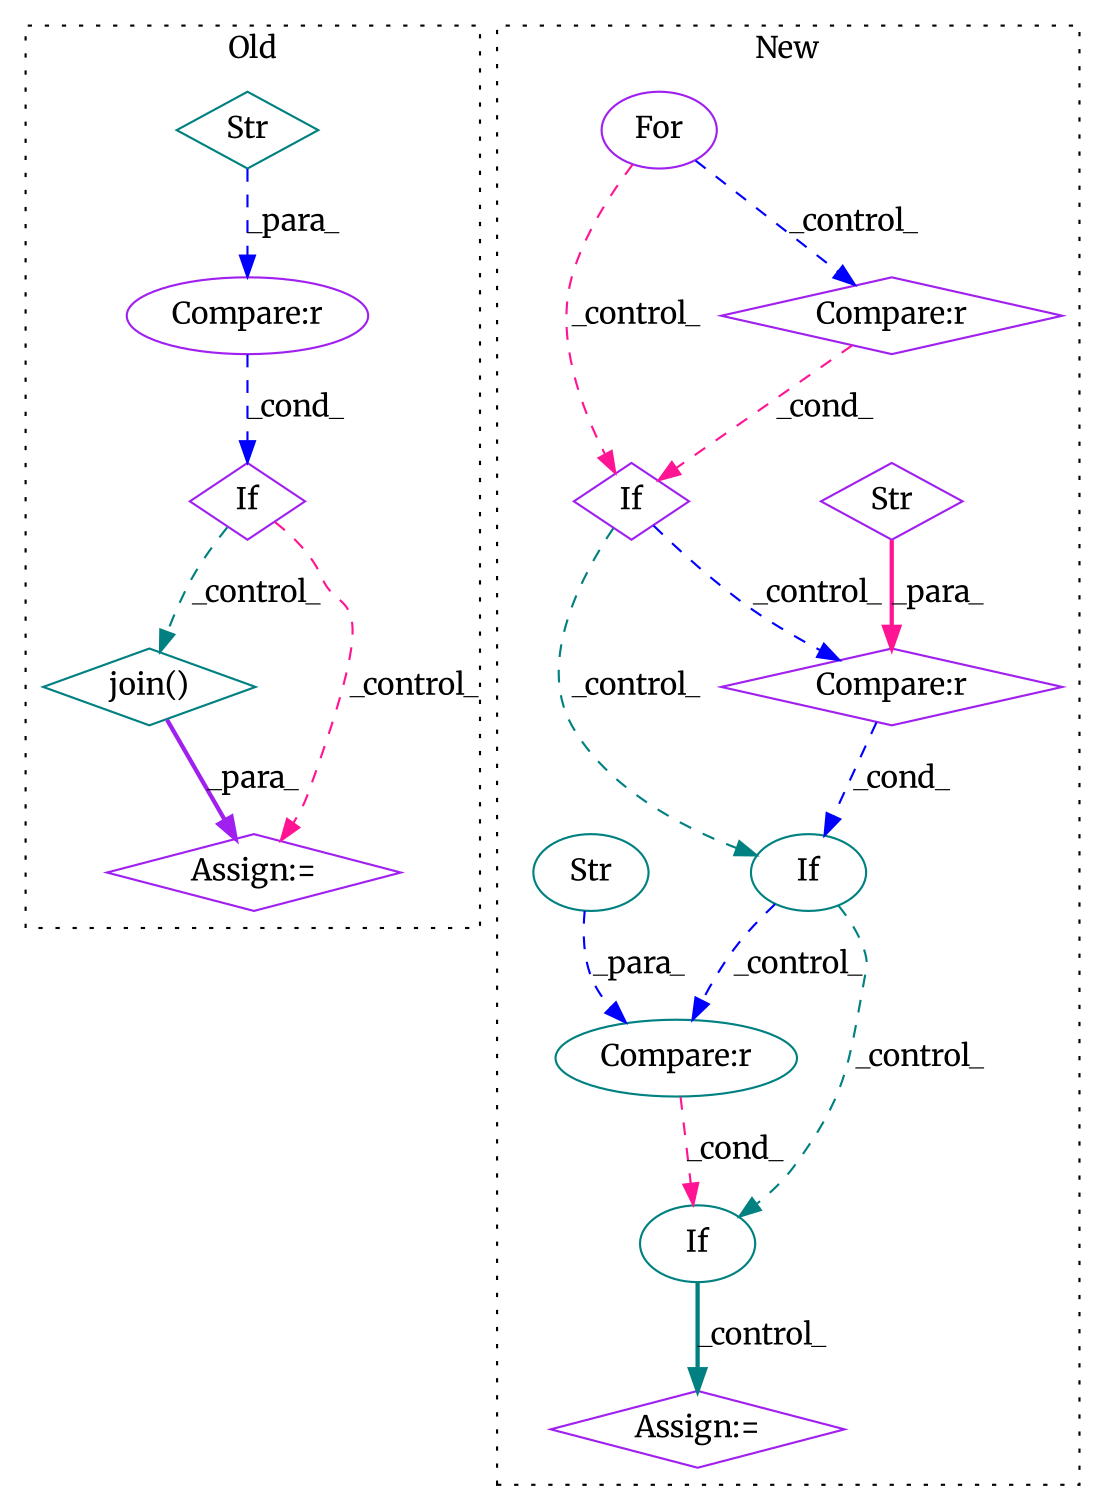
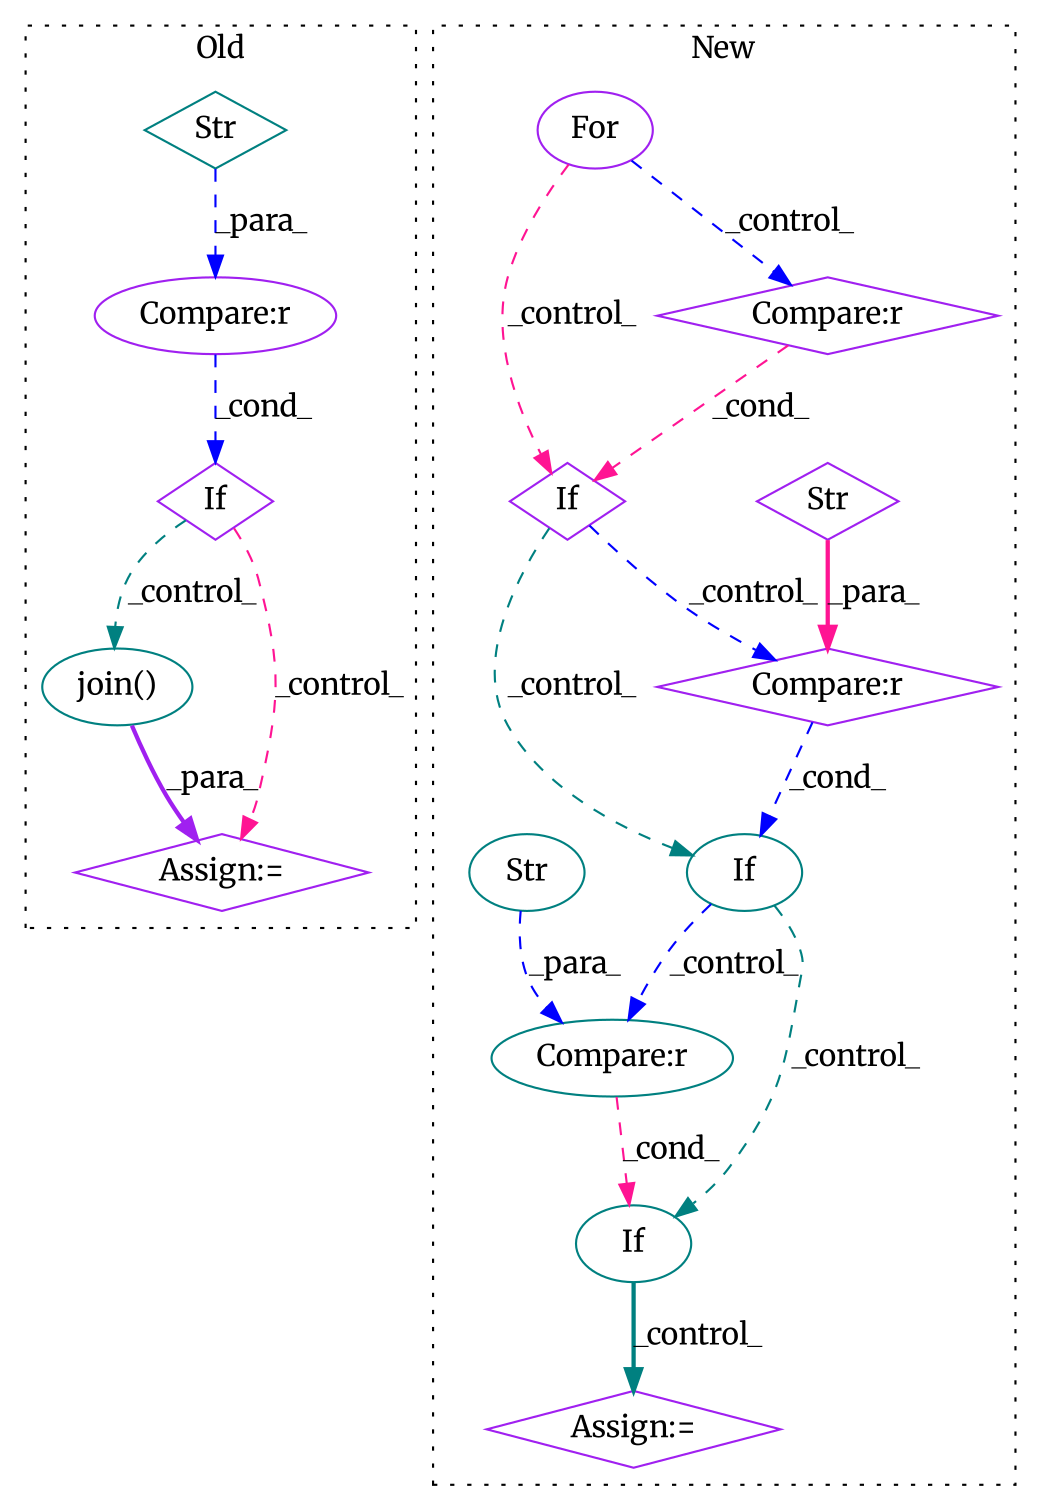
(149, 687) -> (117, 687)
